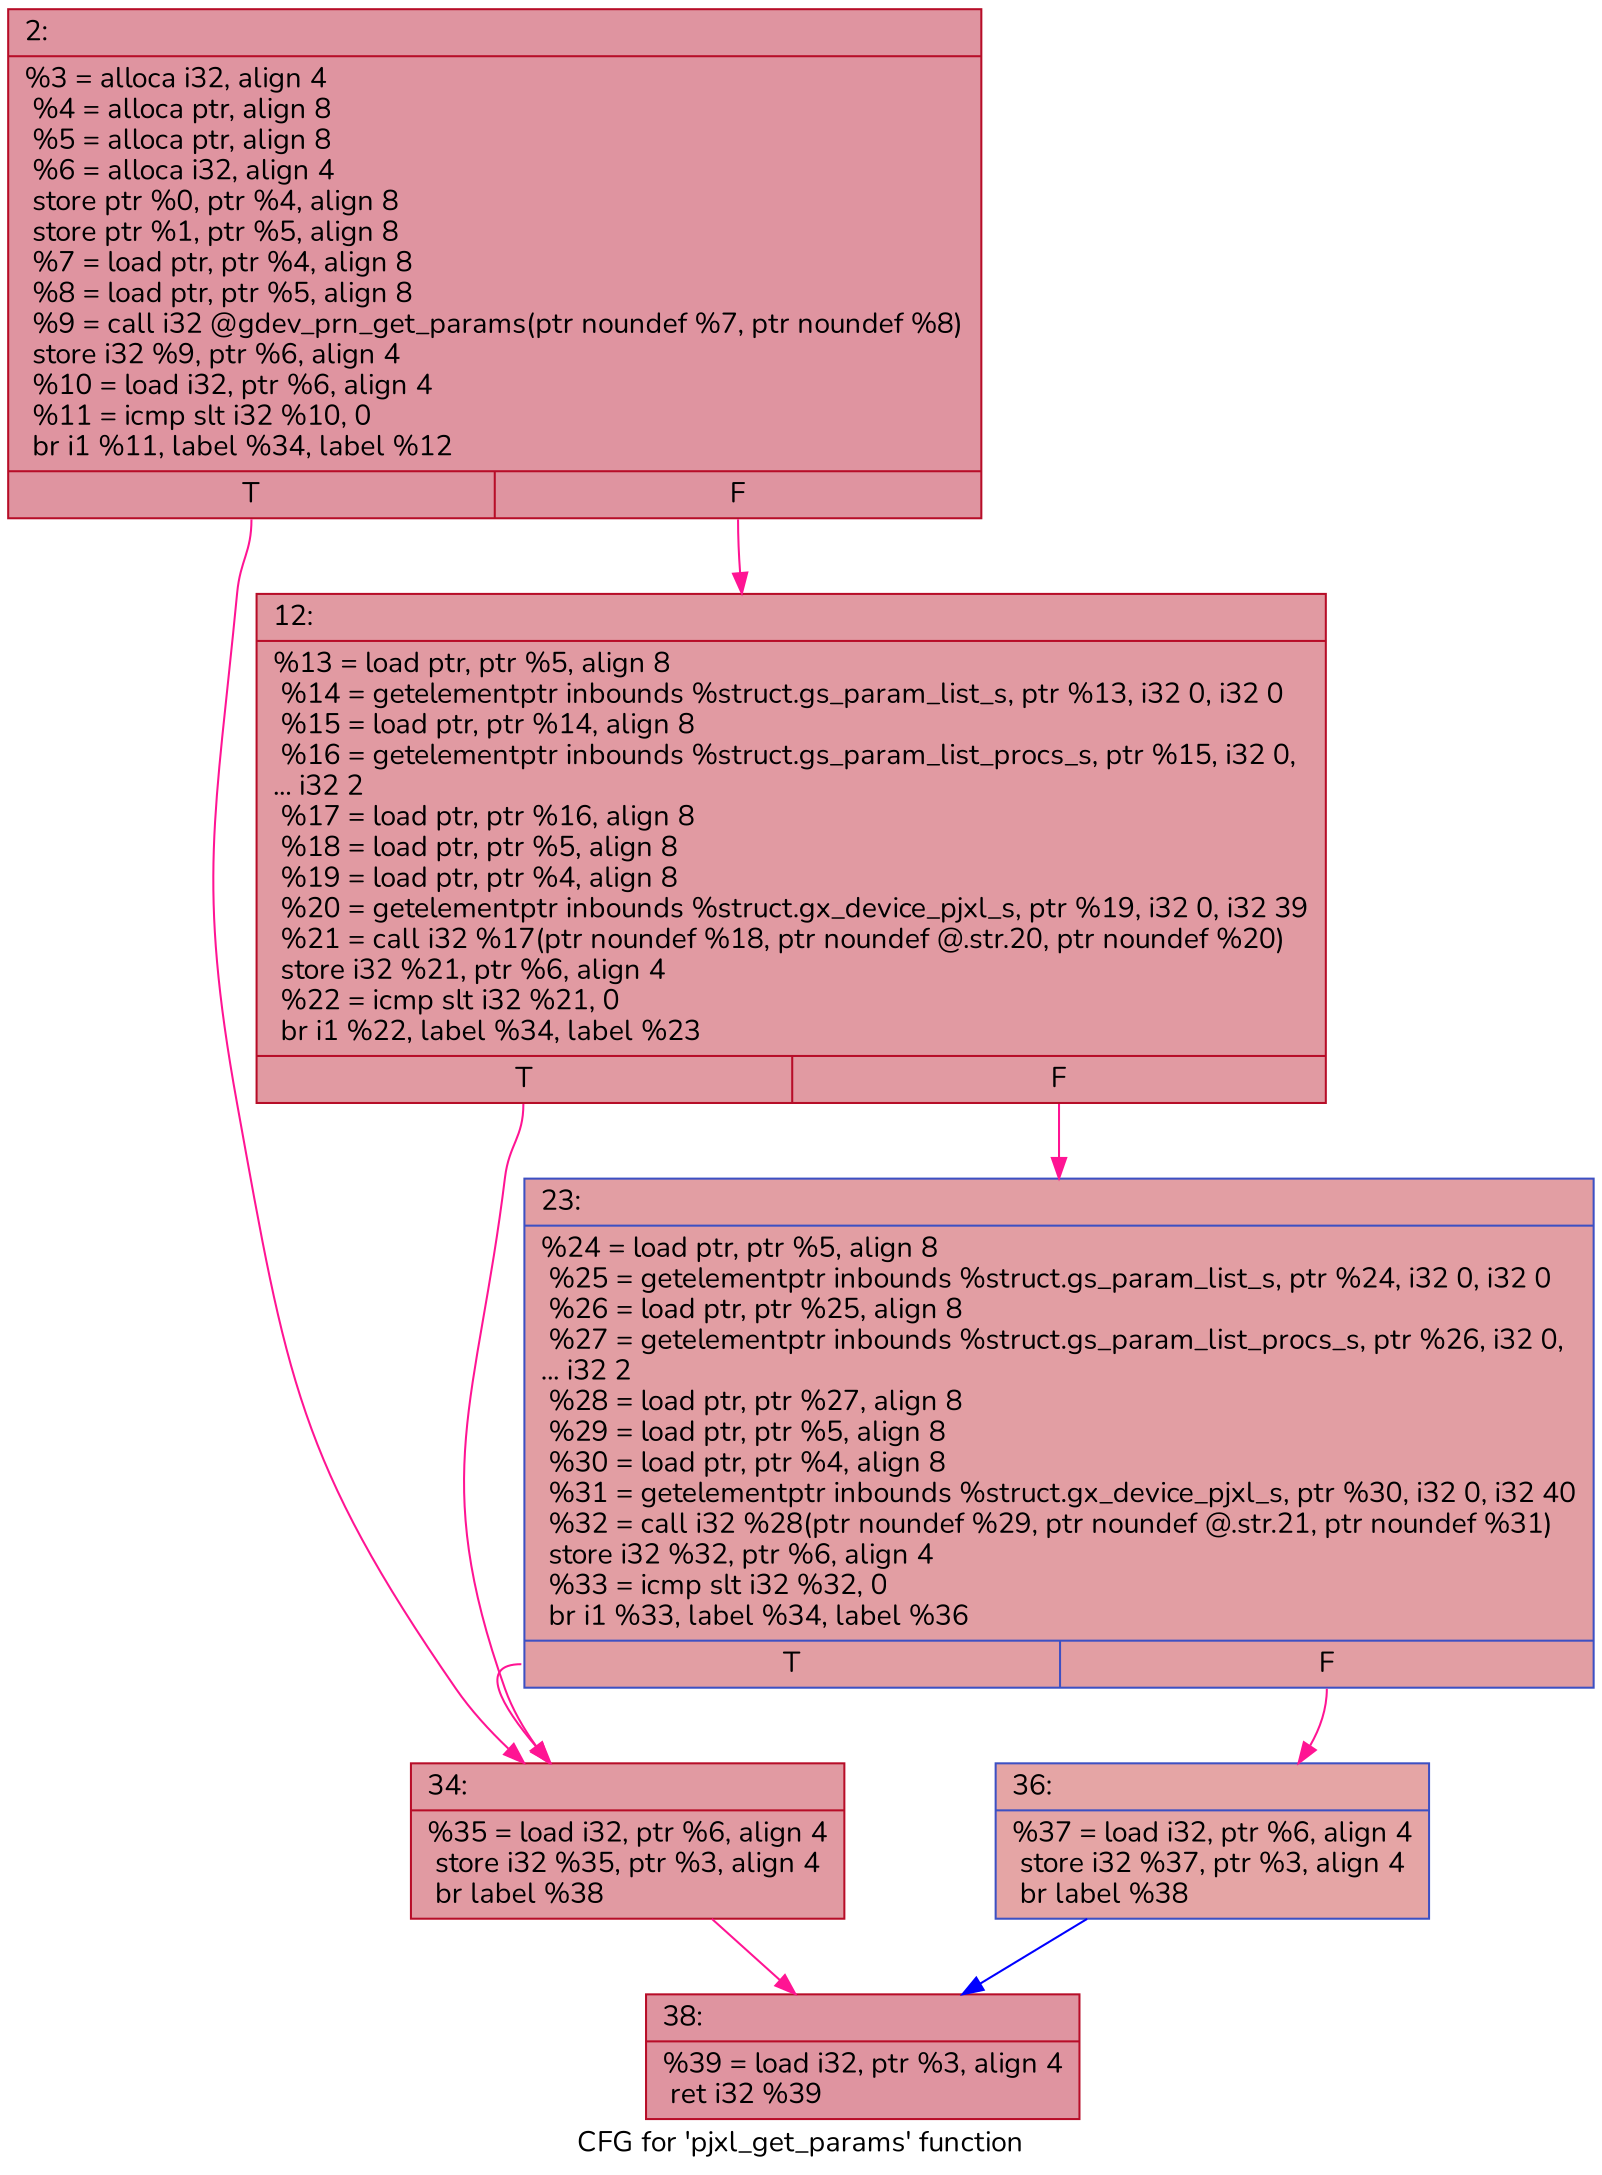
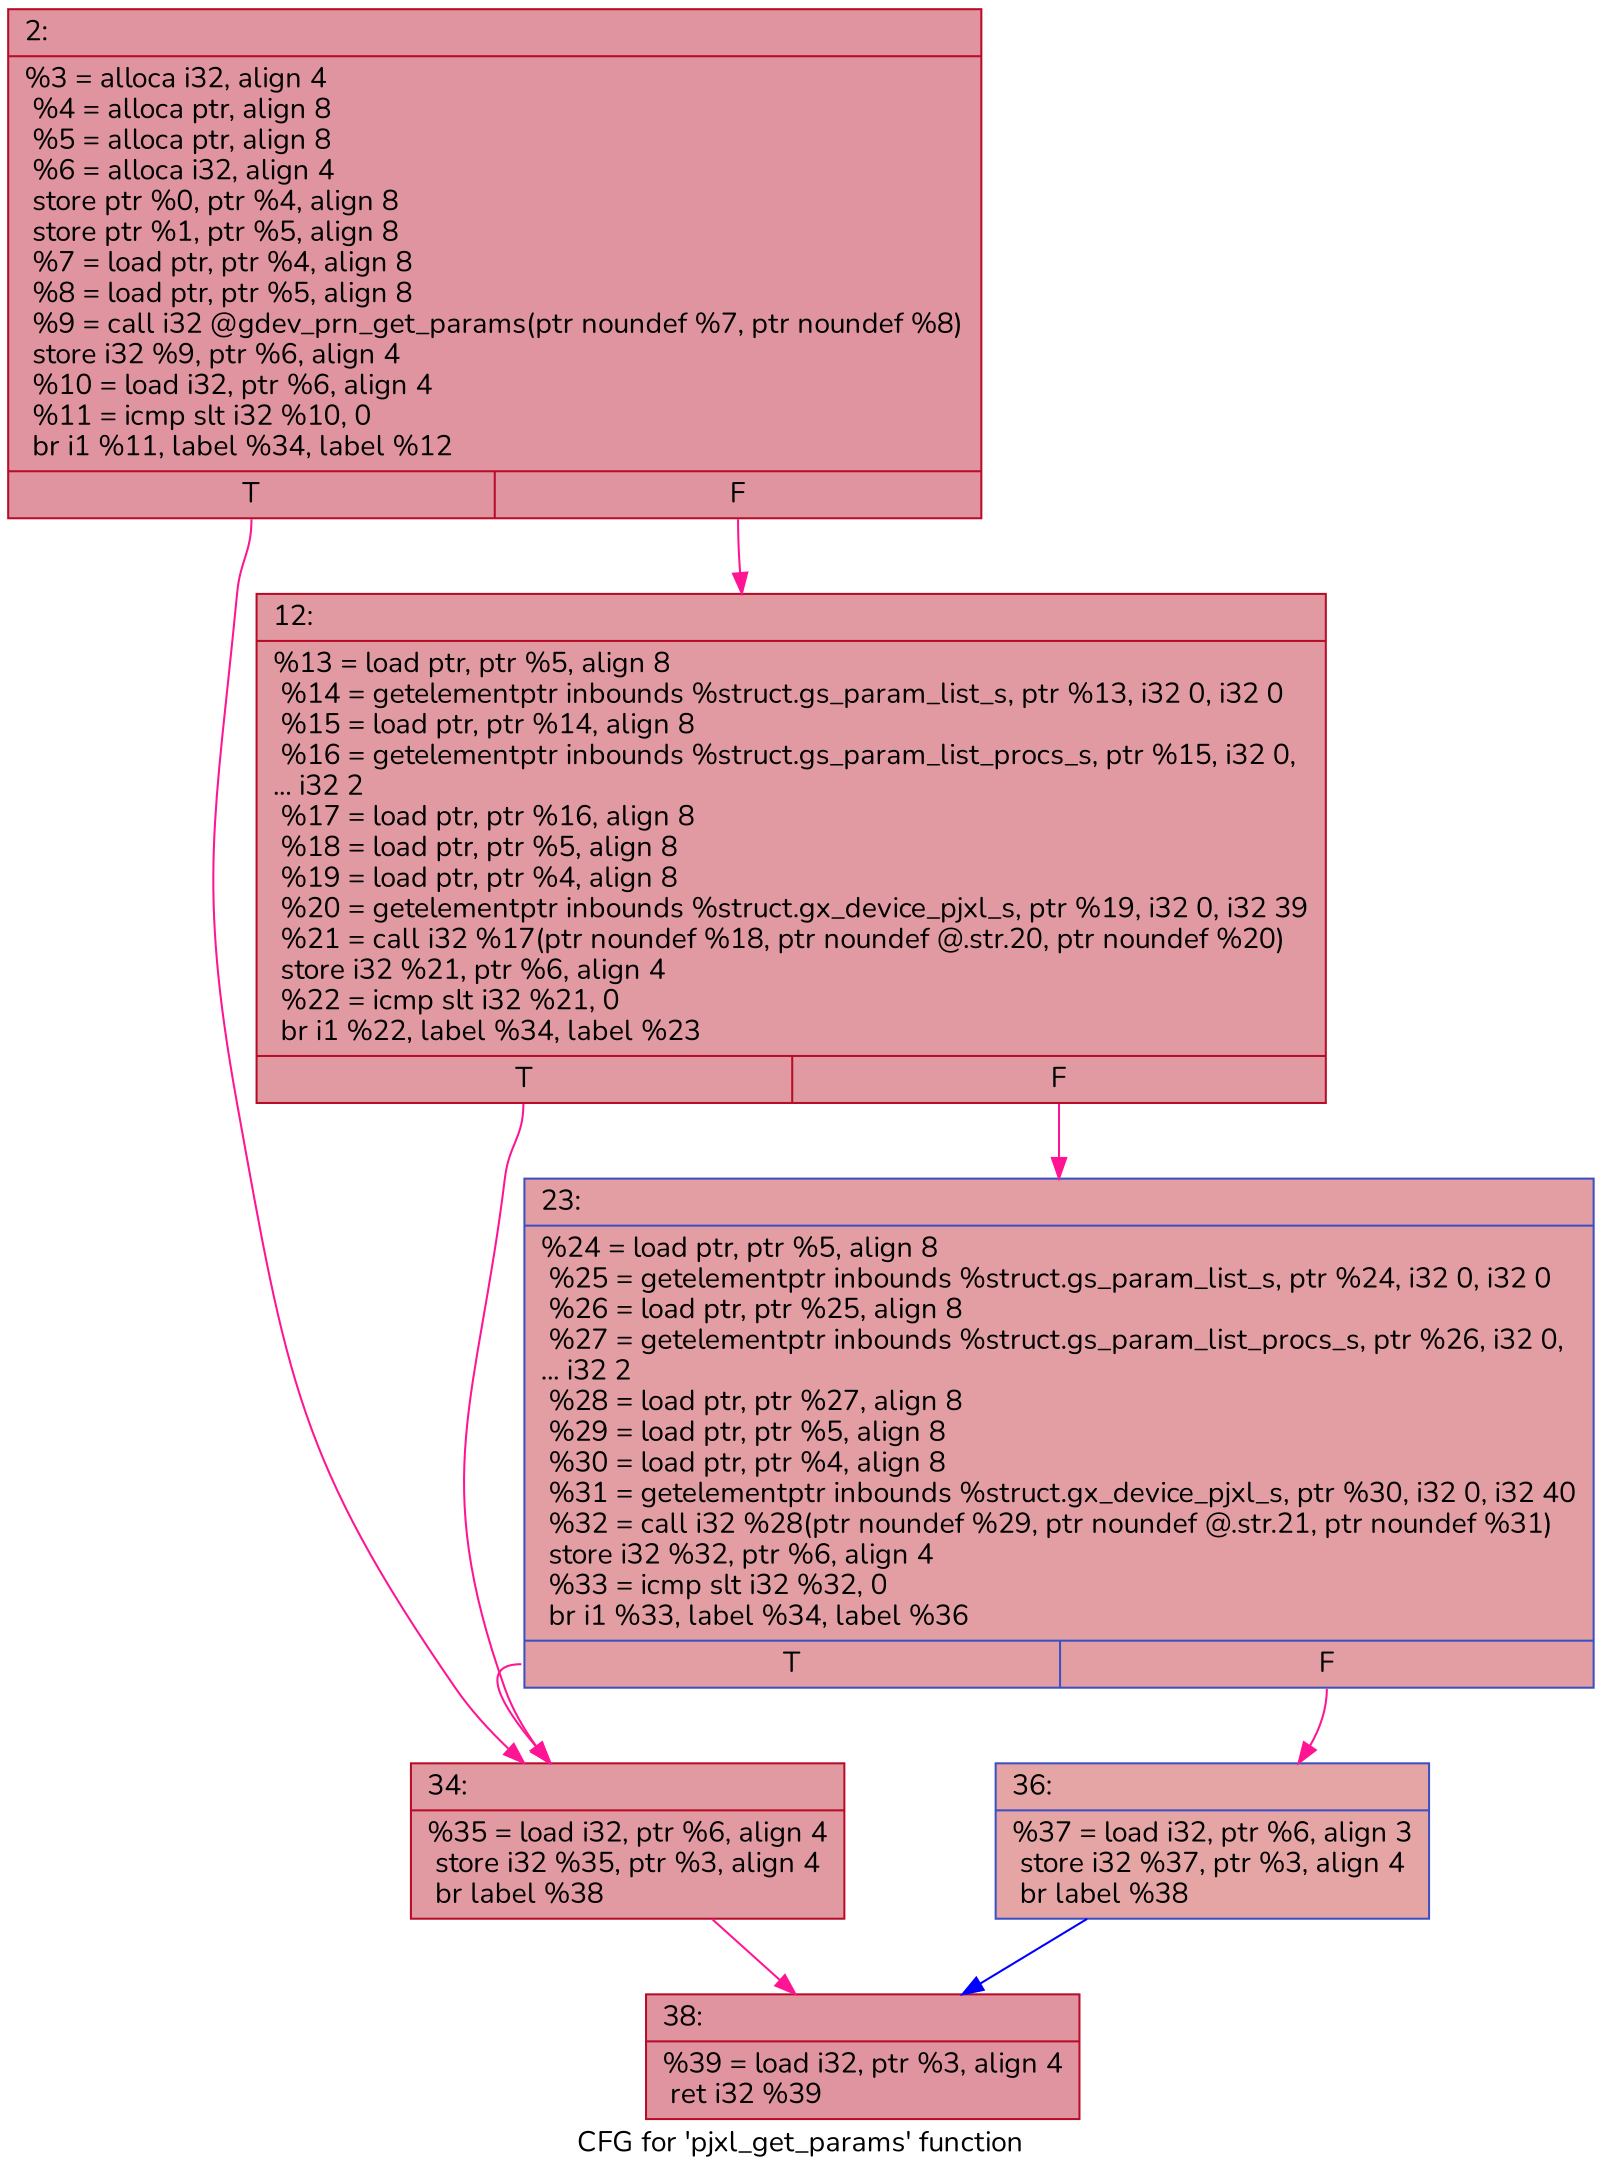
(1212, 1833) -> (1212, 1833)
